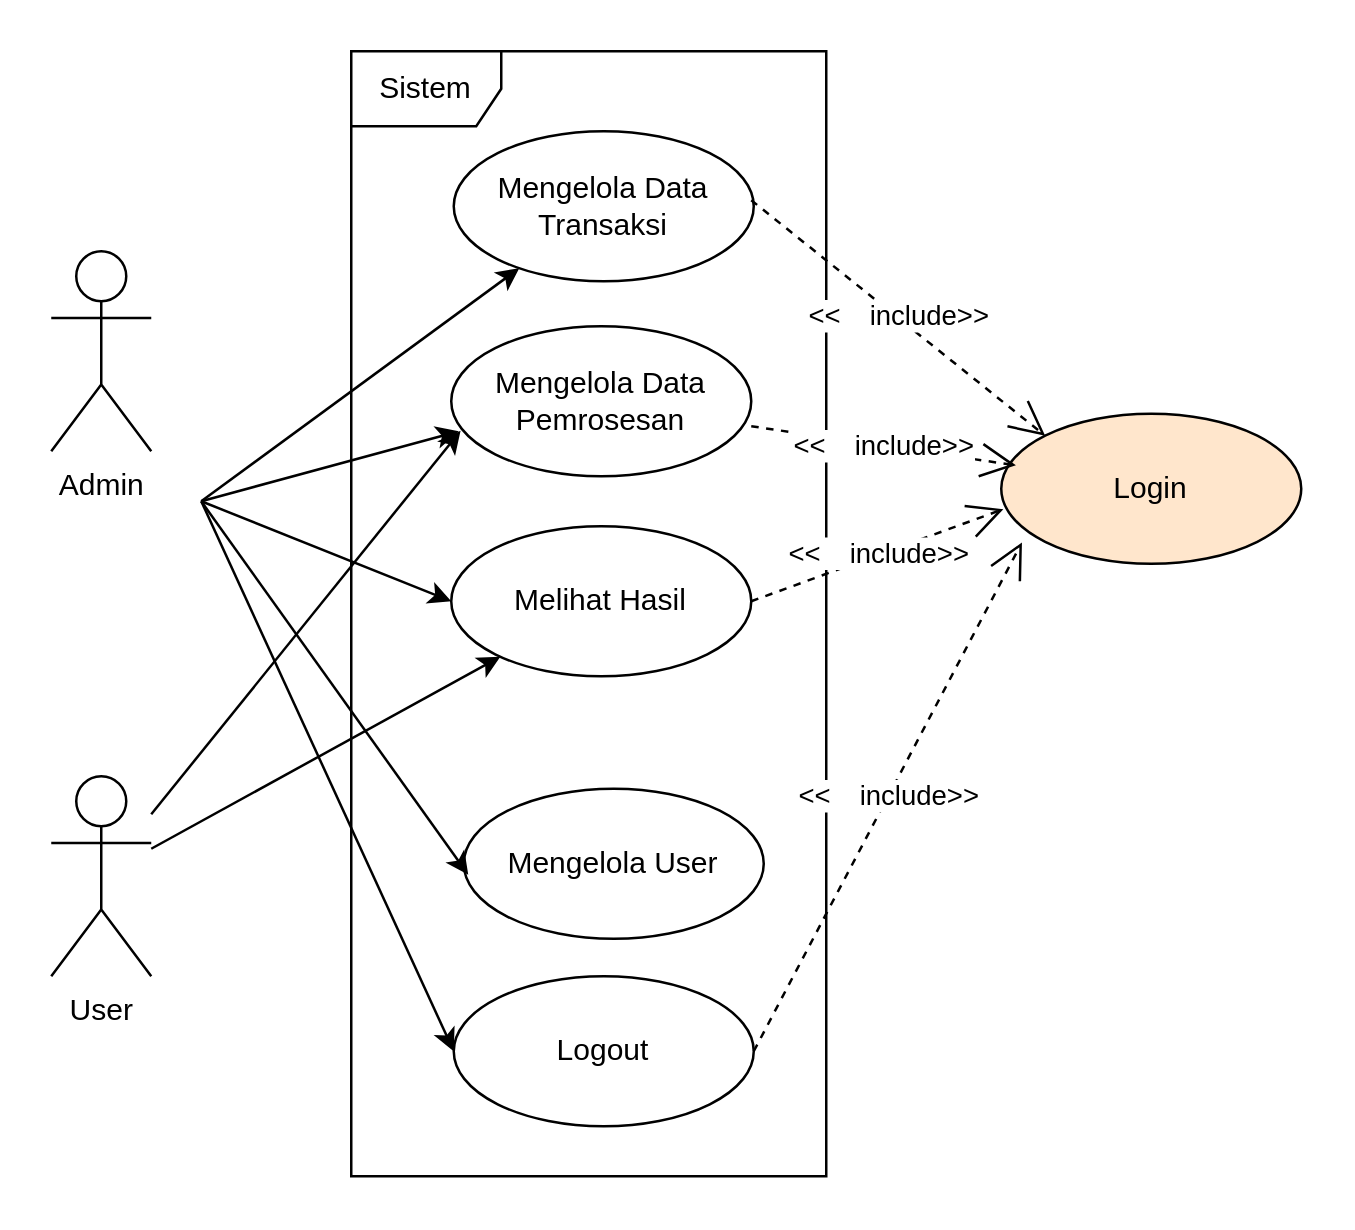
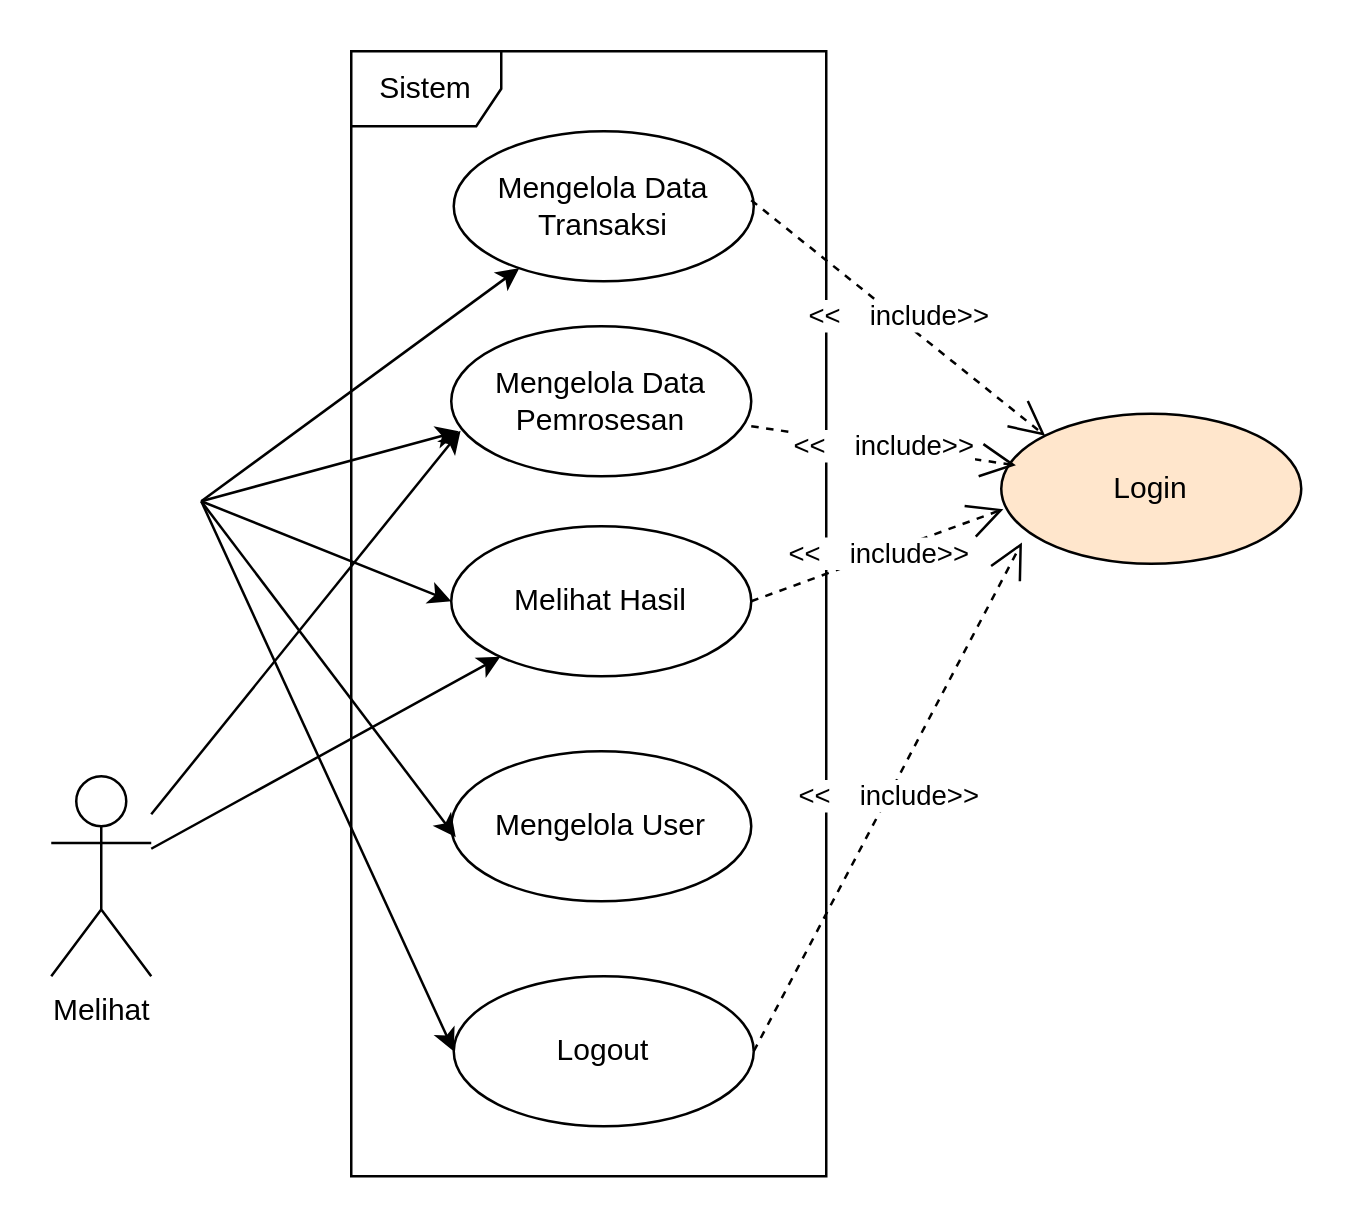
(101, 351) -> none
(614, 864) -> (601, 826)
(103, 1012) -> (103, 1012)
